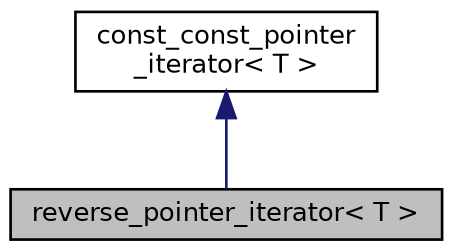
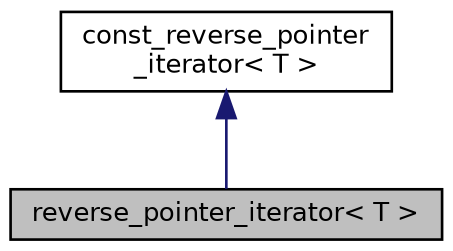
(226, 52) -> (226, 52)
